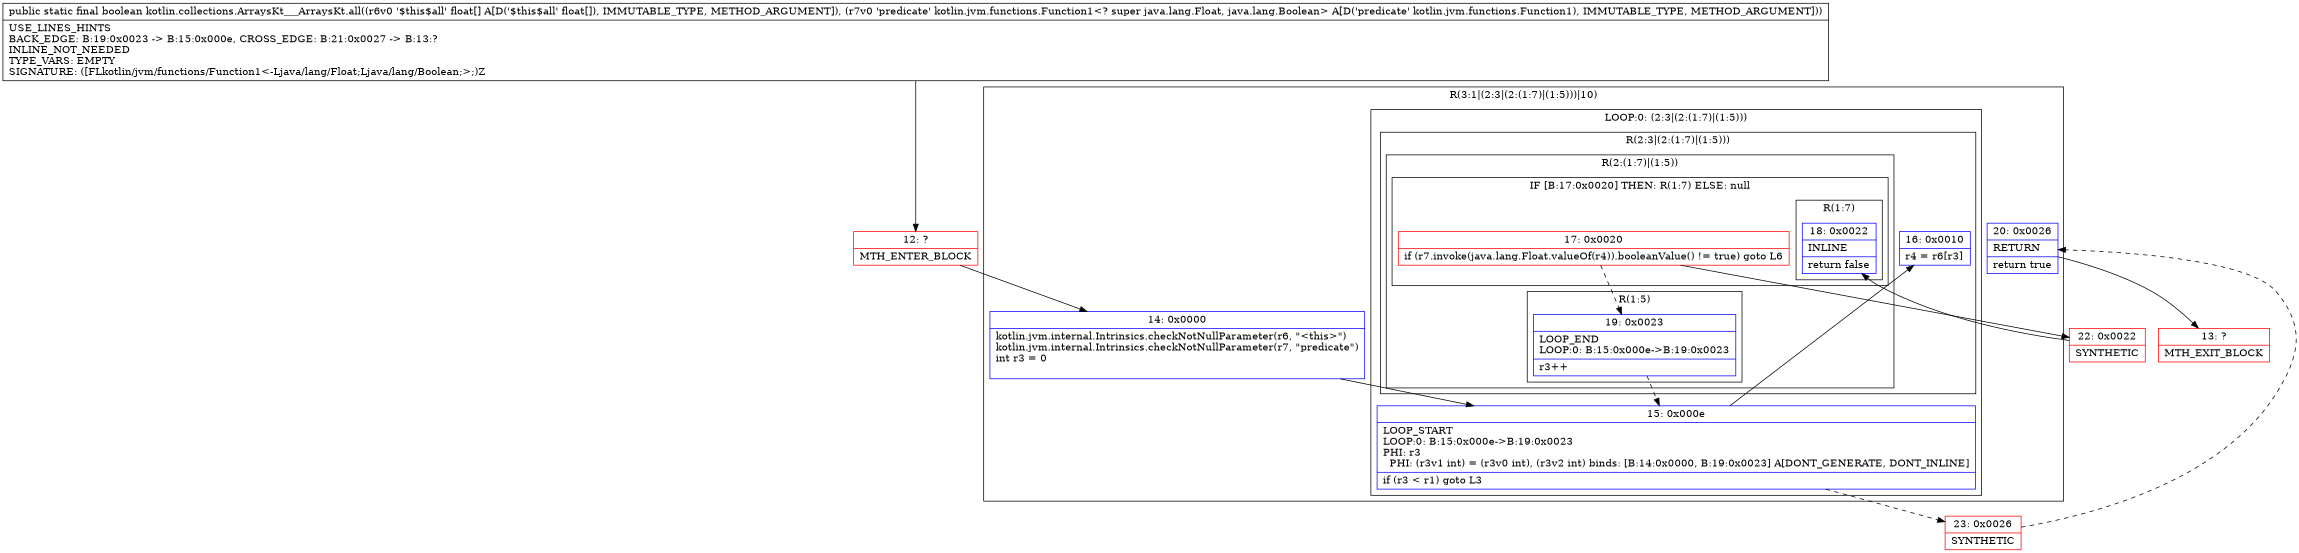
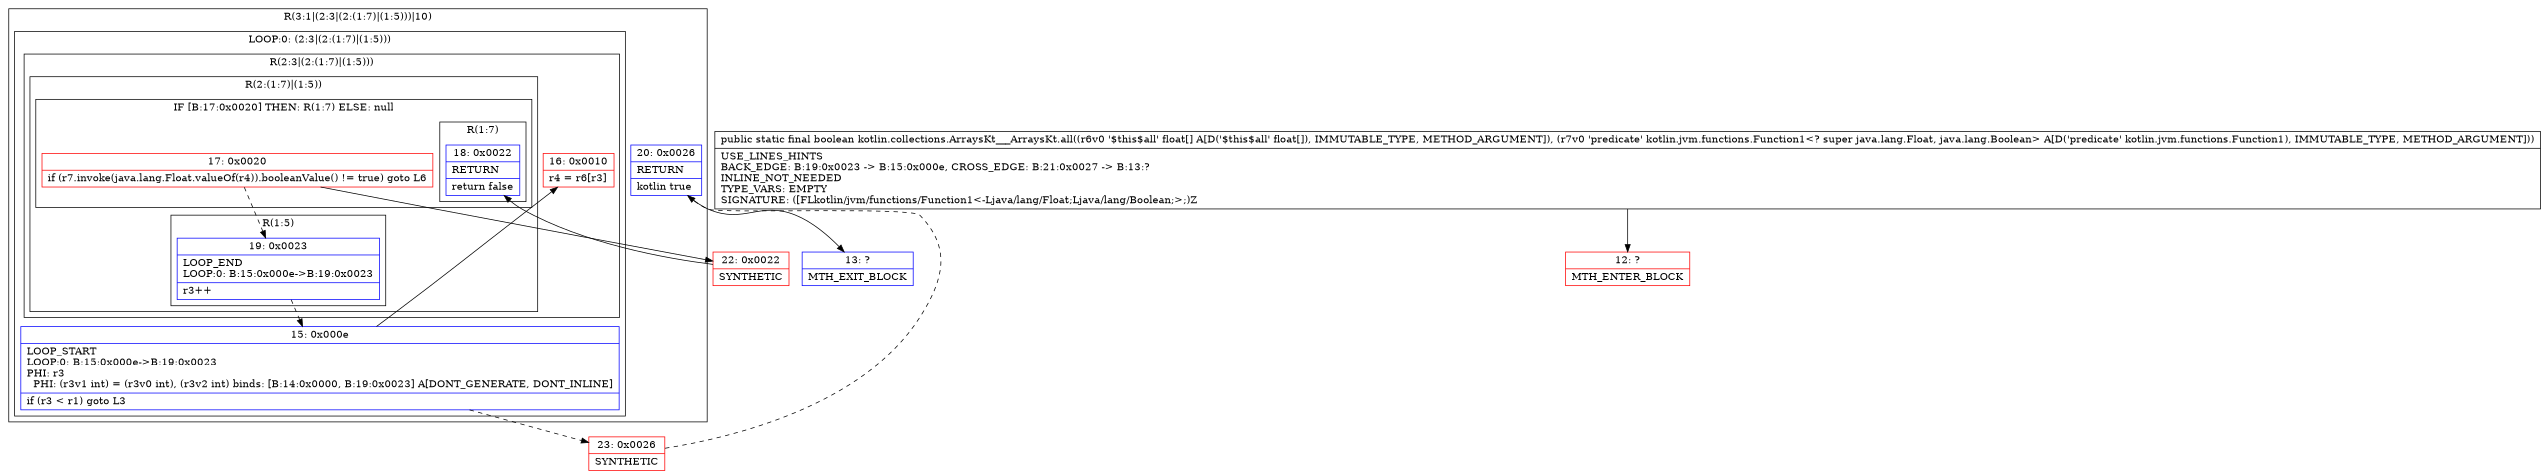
(1828, 248) -> (476, 170)
(1935, 248) -> (579, 170)
(2023, 265) -> (664, 187)
(1177, 345) -> none
(2214, 345) -> (858, 269)
